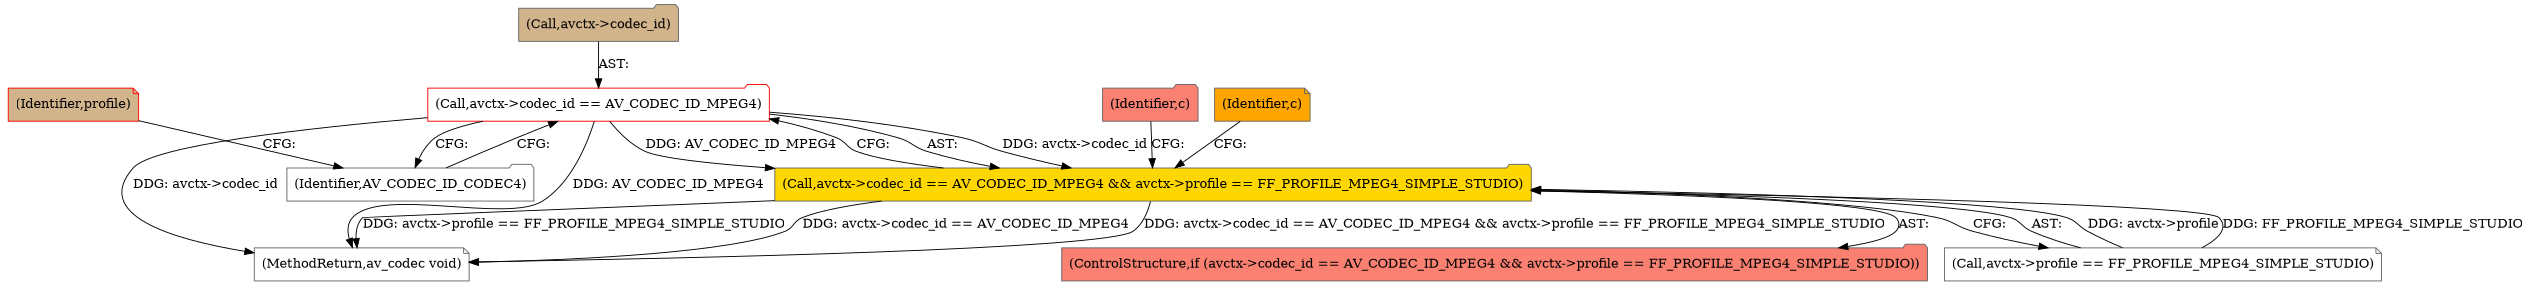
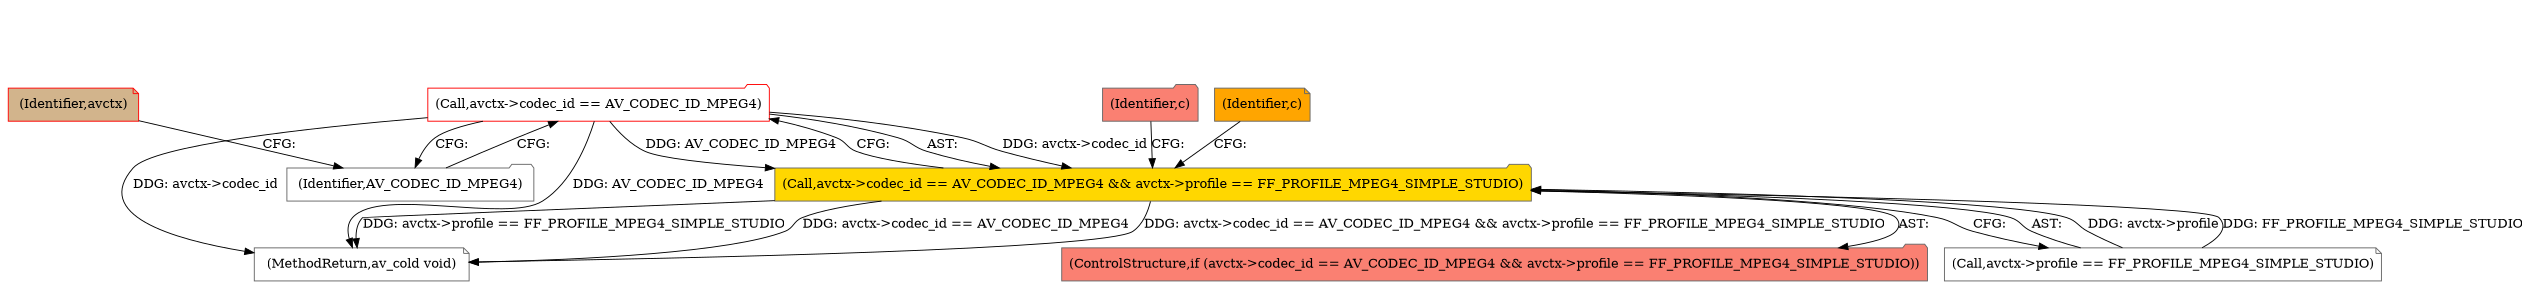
(599, 25) -> none
(73, 105) -> (73, 105)
(410, 185) -> (410, 185)
(362, 264) -> (362, 264)
